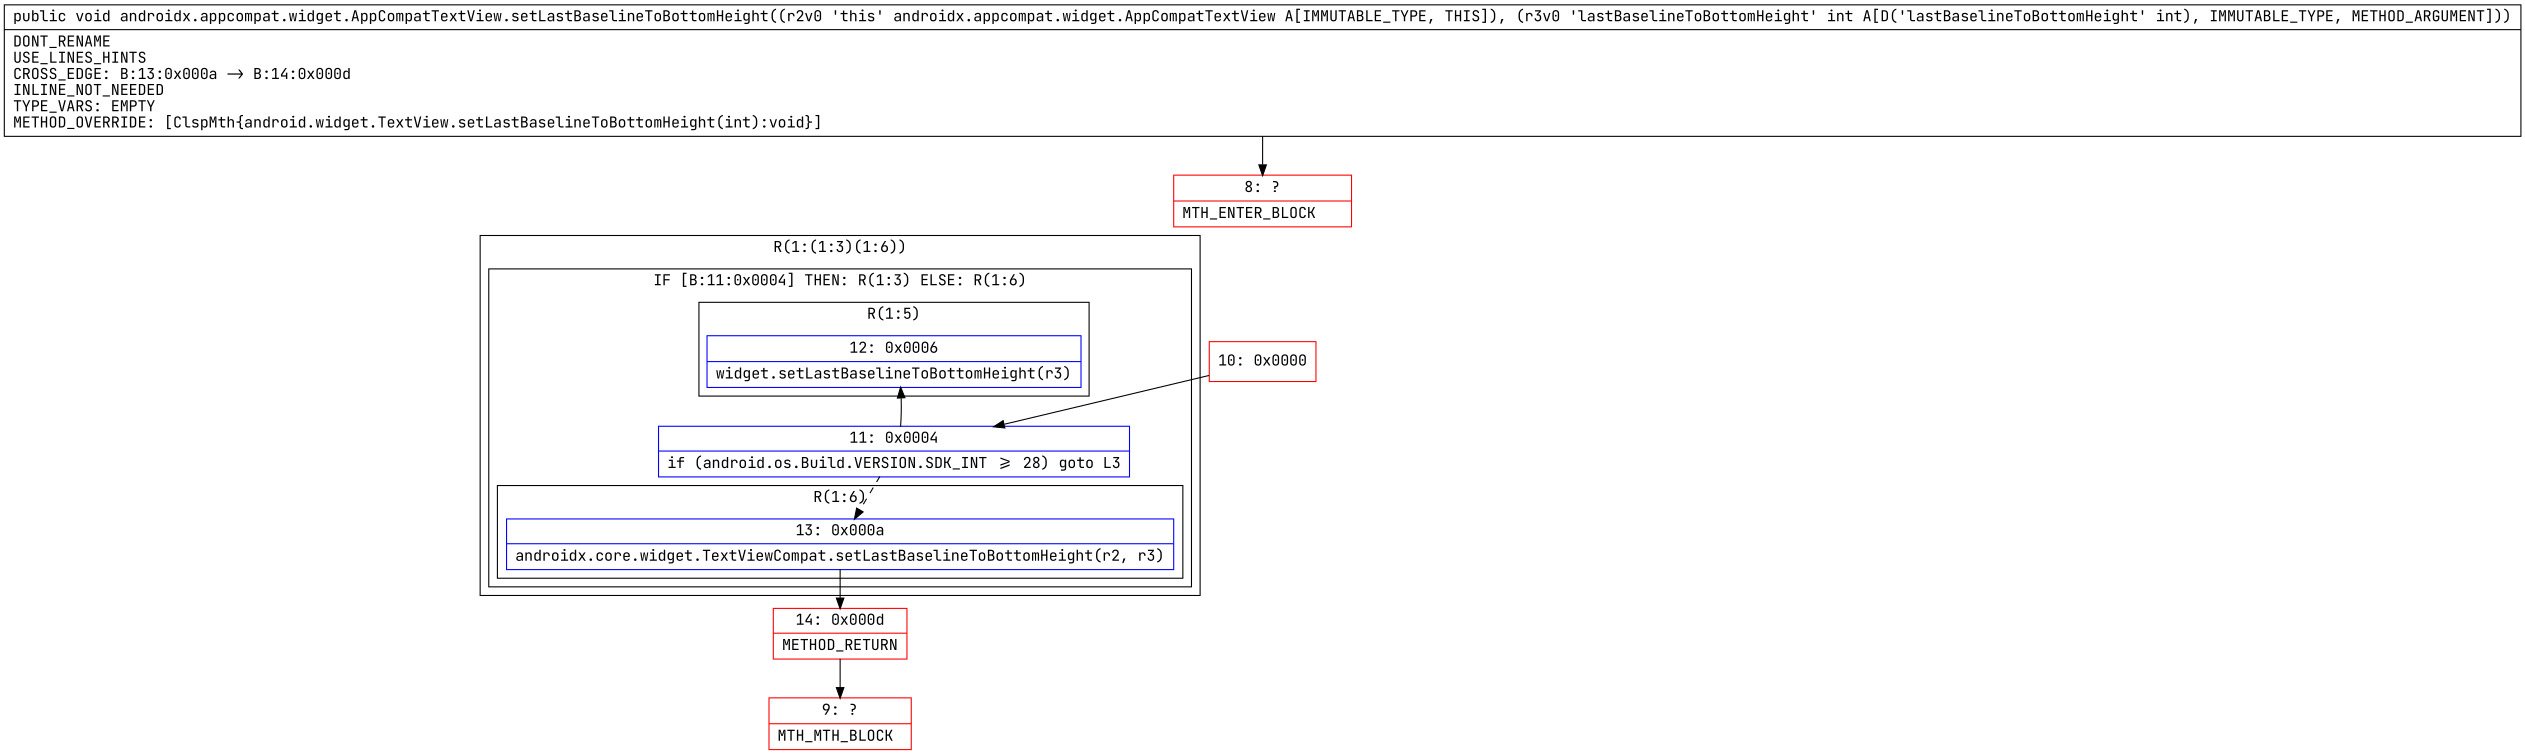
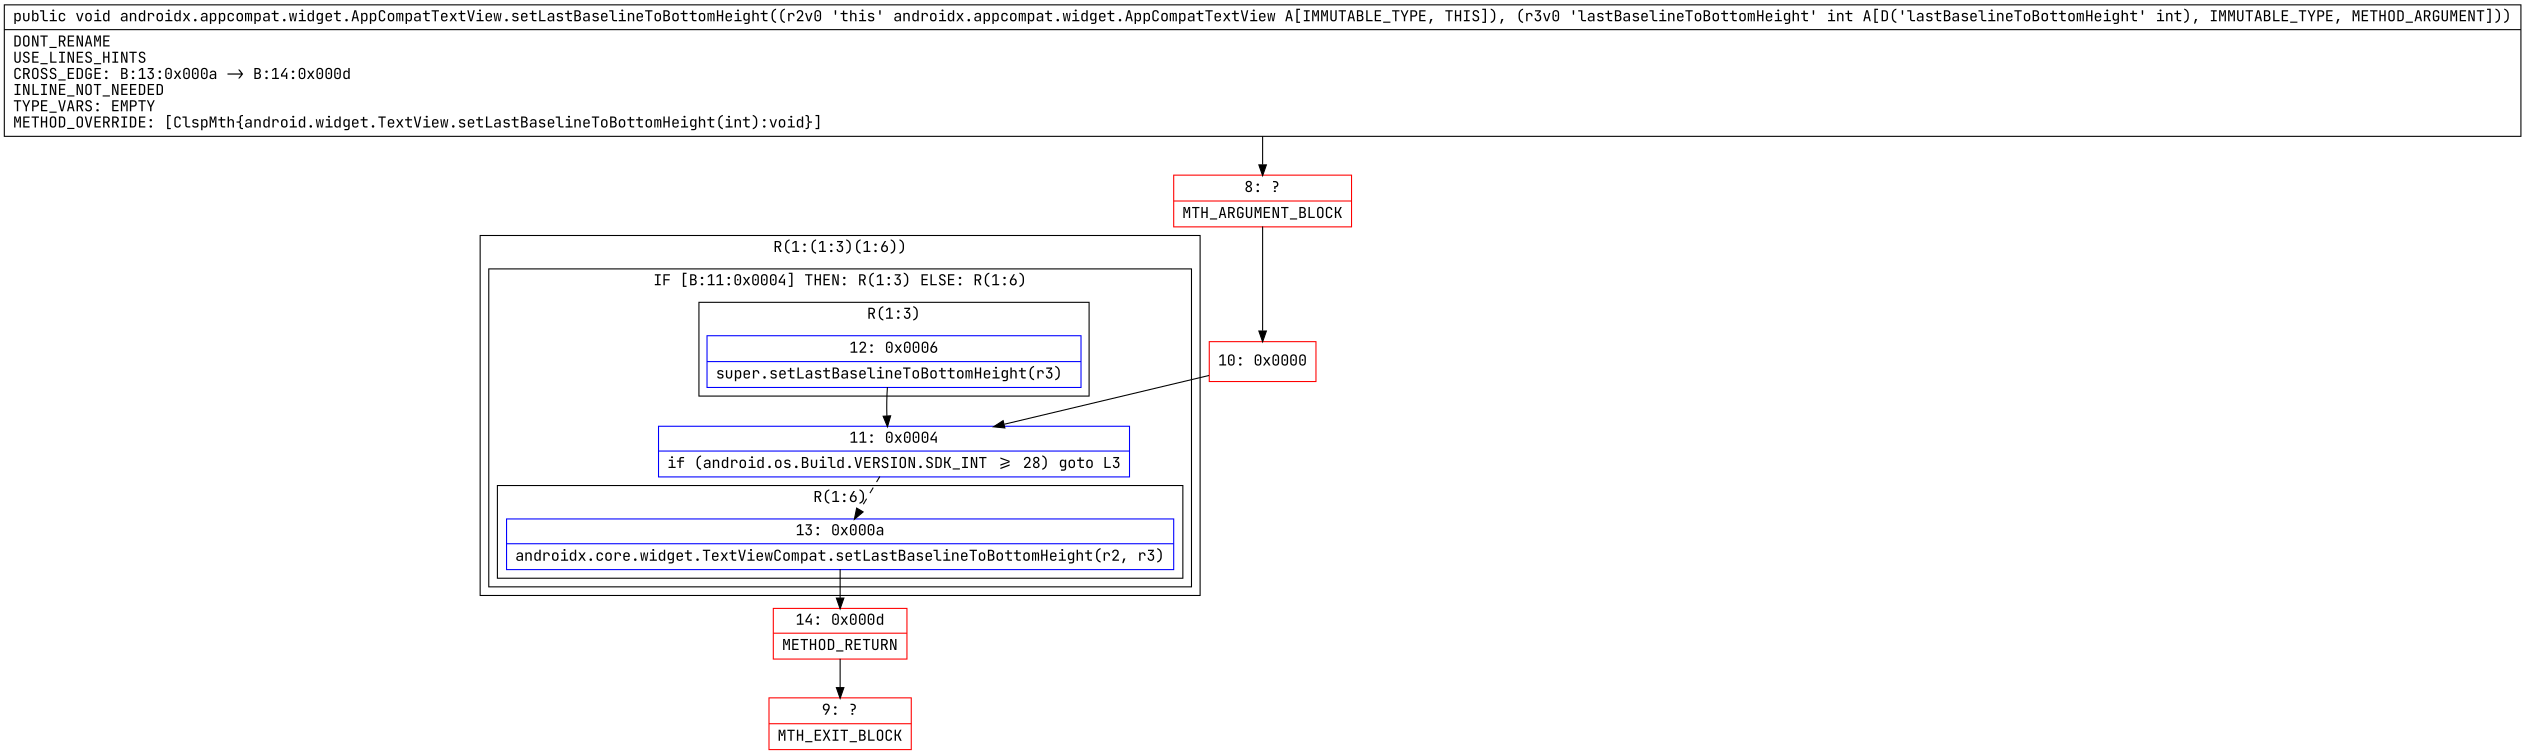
(1249, 213) -> (1263, 213)
none -> (1263, 279)
(894, 315) -> (894, 315)
(894, 374) -> (889, 374)
(901, 412) -> (887, 403)
(836, 736) -> (840, 736)
